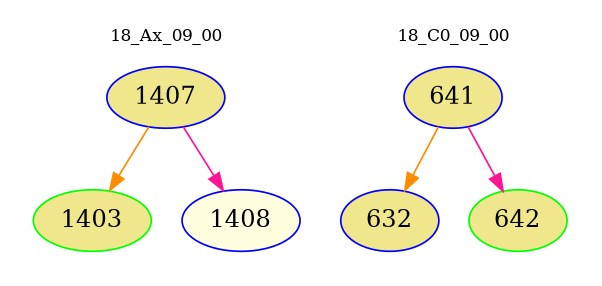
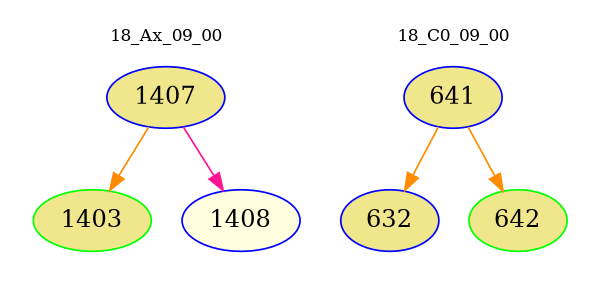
(481, 151) -> (481, 151)
